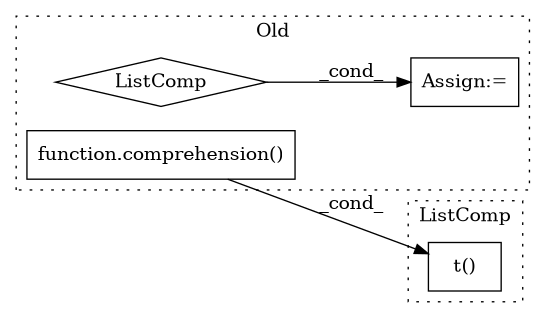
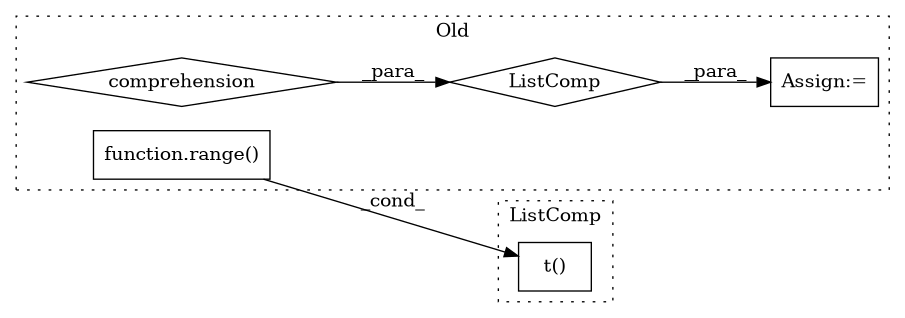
(352, 72) -> (715, 72)
none -> (182, 82)
(161, 155) -> (182, 155)
